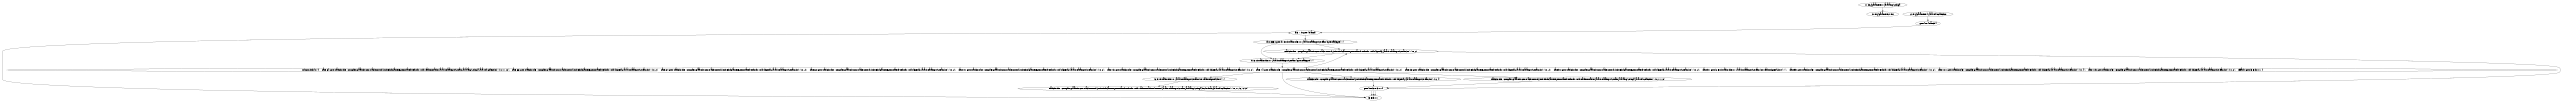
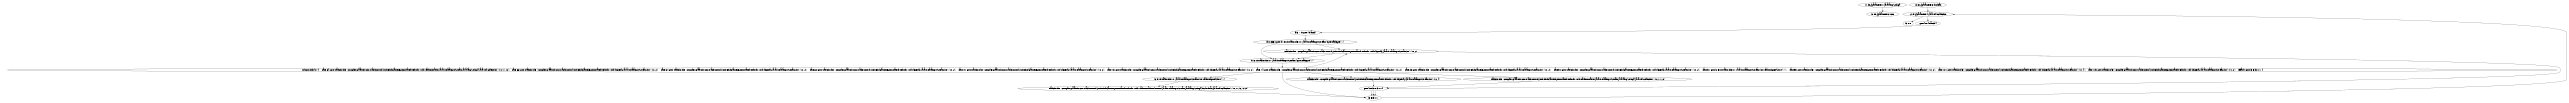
none -> (1928, 5)
(1883, 14) -> (1883, 14)
none -> (1908, 24)
(27, 82) -> (2304, 91)
